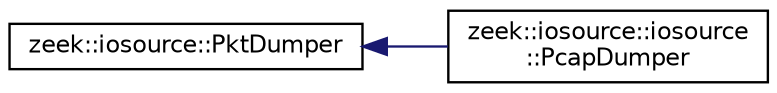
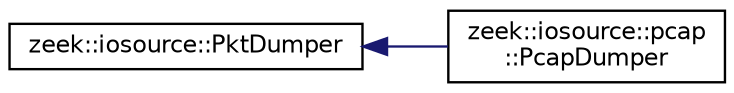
(608, 47) -> (587, 47)
